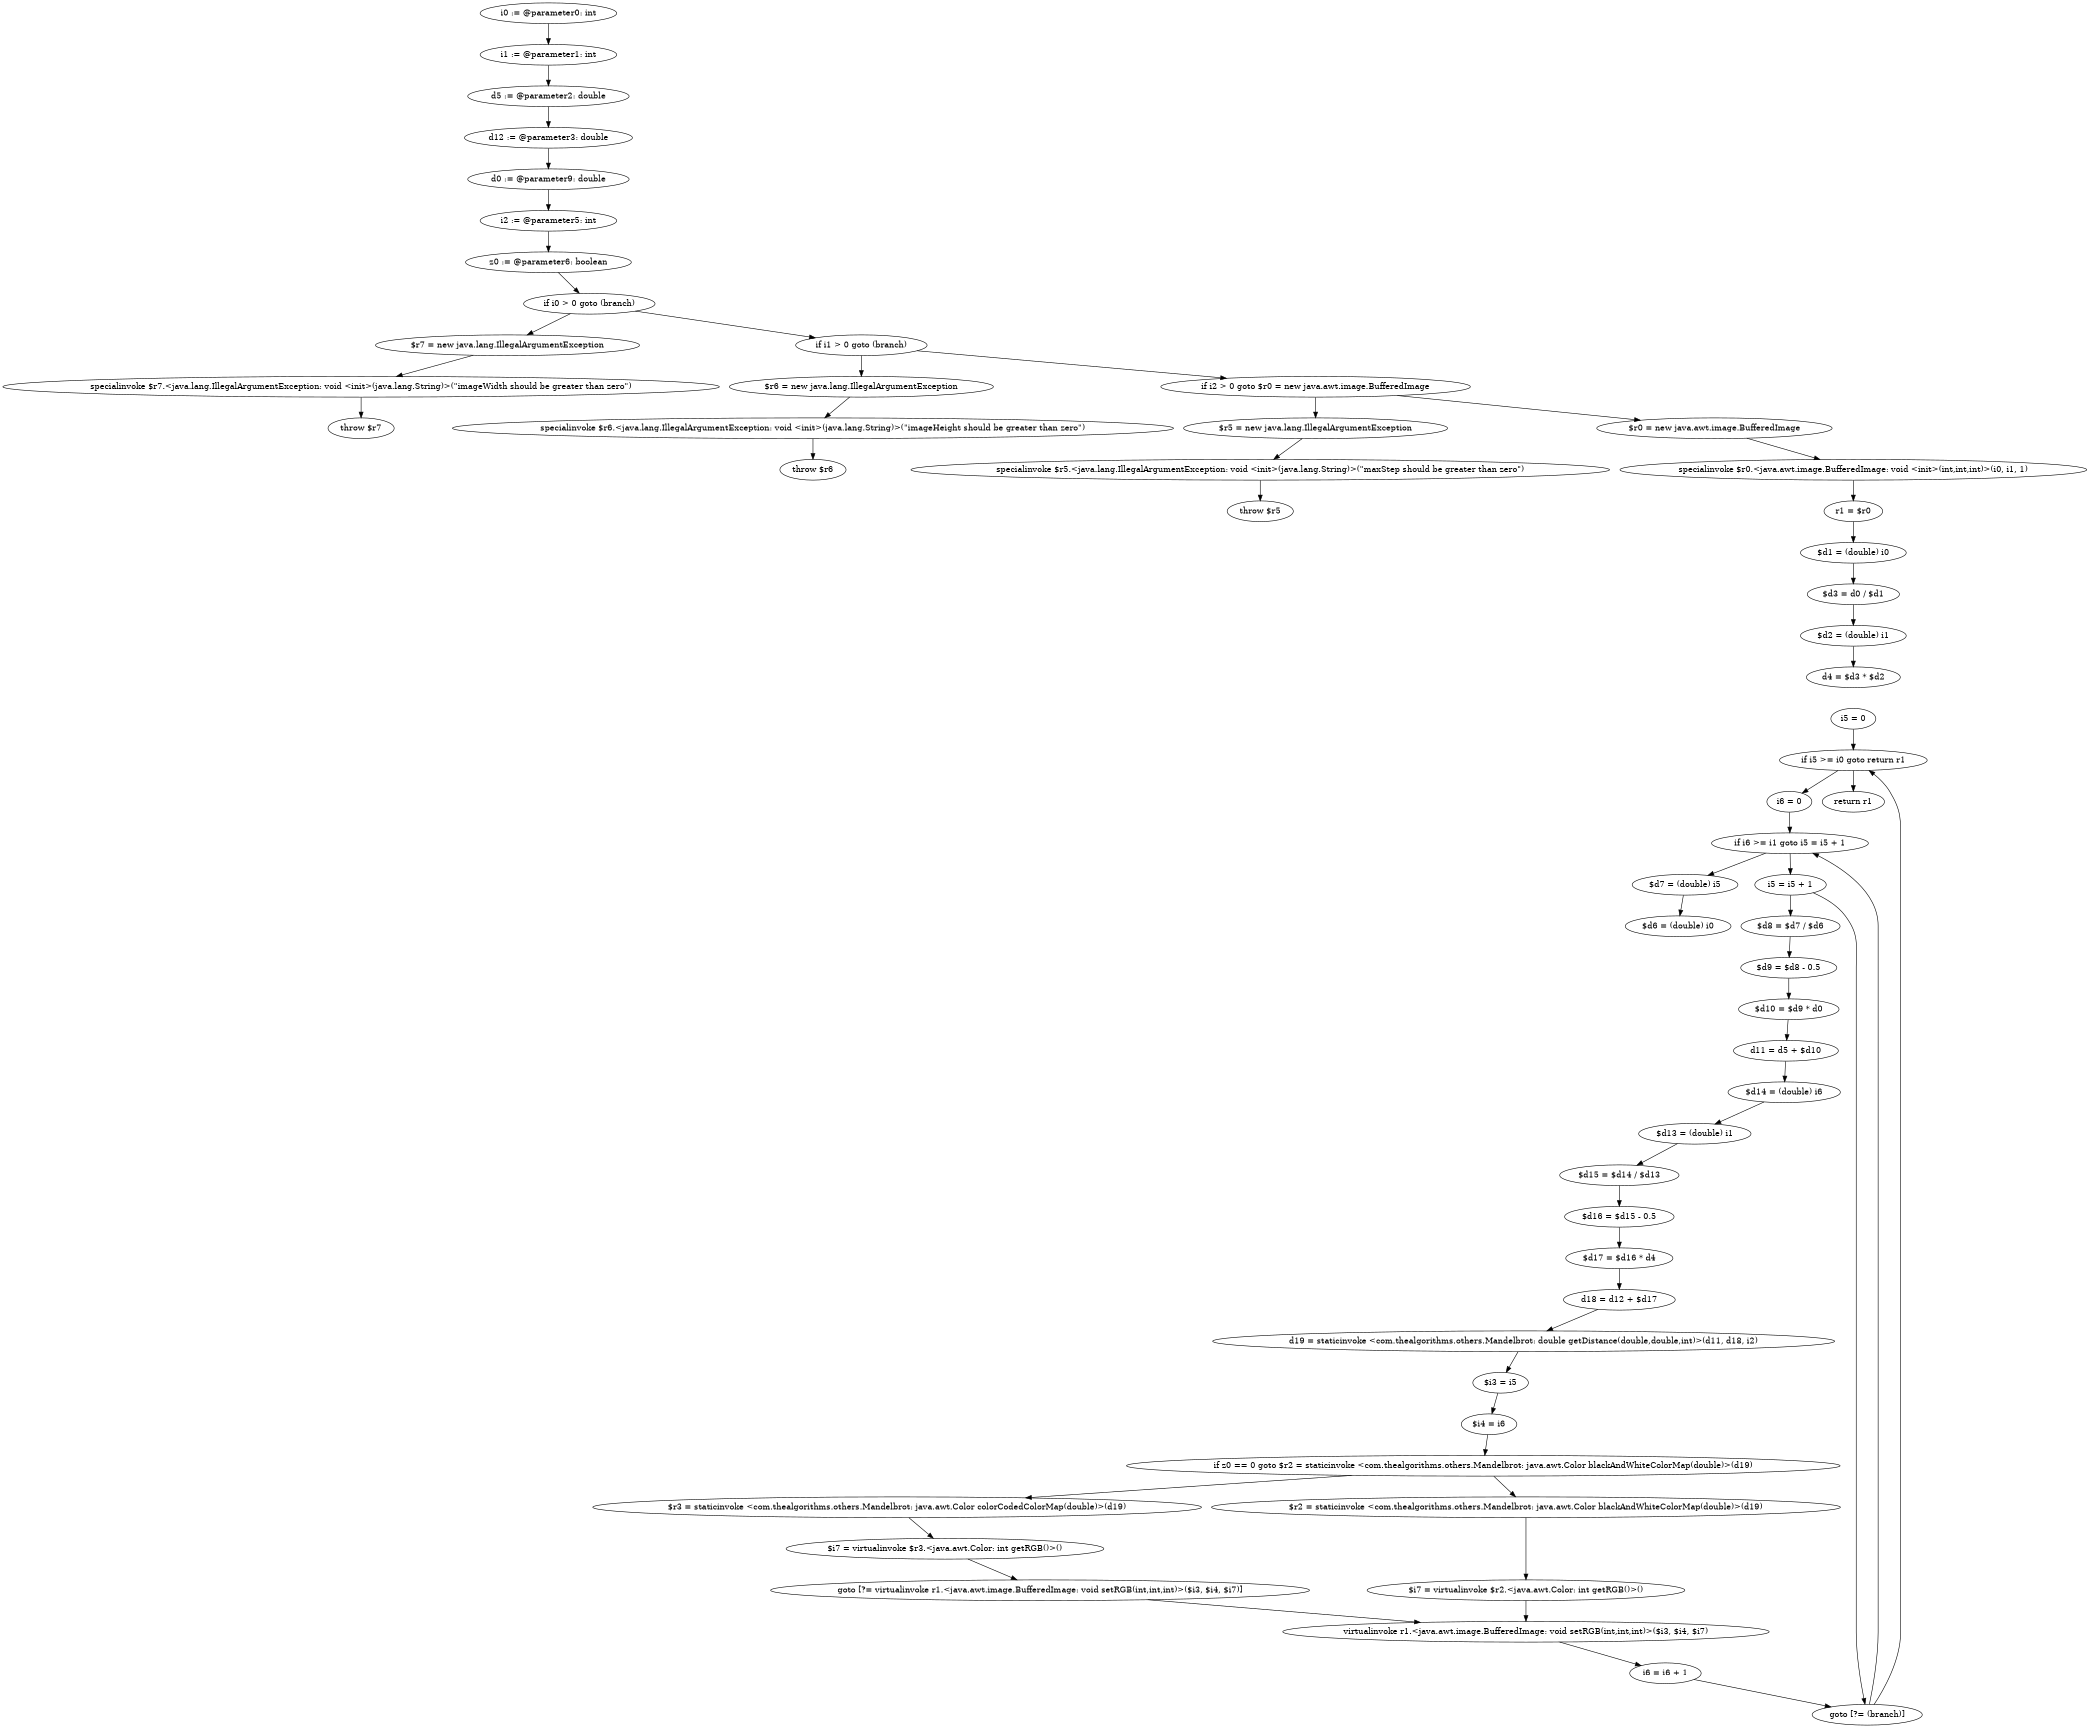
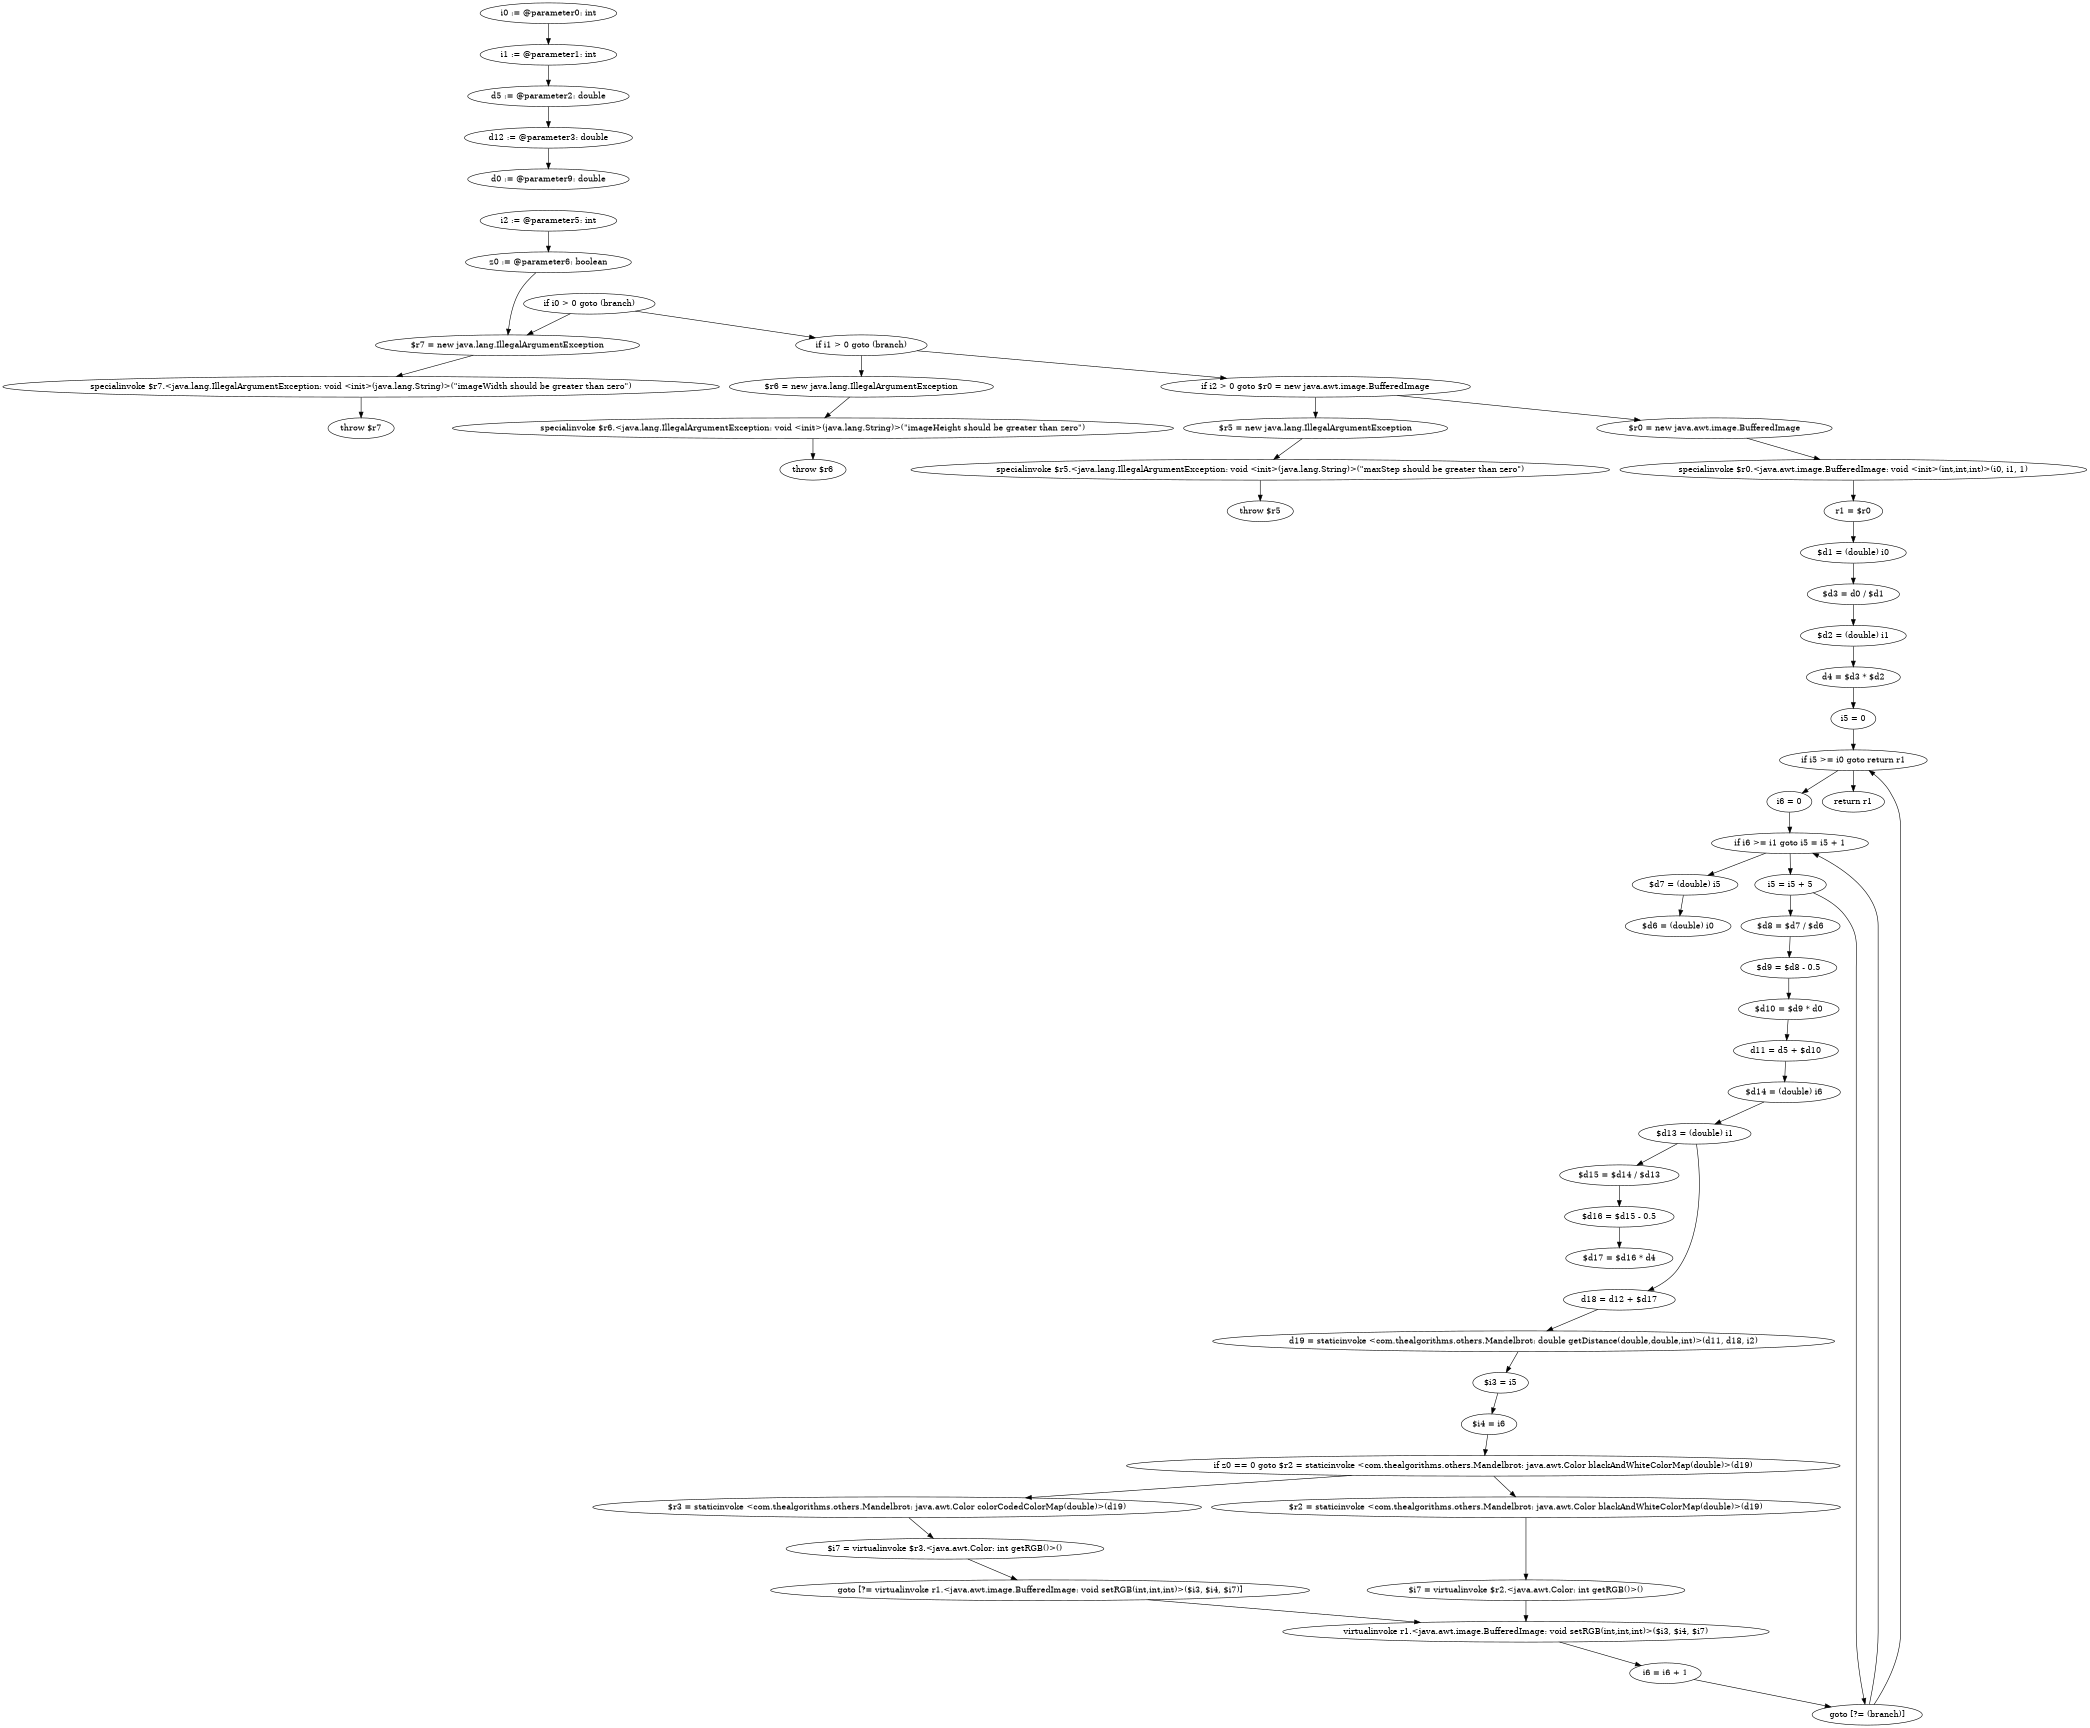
(548, 197) -> none
(567, 281) -> (516, 298)
none -> (1853, 695)
(1791, 885) -> (1791, 885)
(1619, 1276) -> (1696, 1224)
